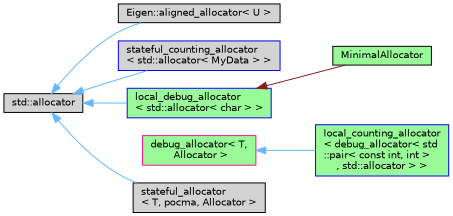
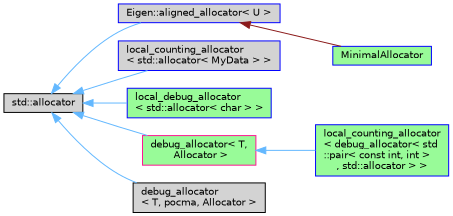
(199, 13) -> (199, 13)
(199, 56) -> (199, 56)
(382, 56) -> (382, 56)
(306, 75) -> (296, 36)
none -> (115, 126)
(199, 198) -> (199, 198)
